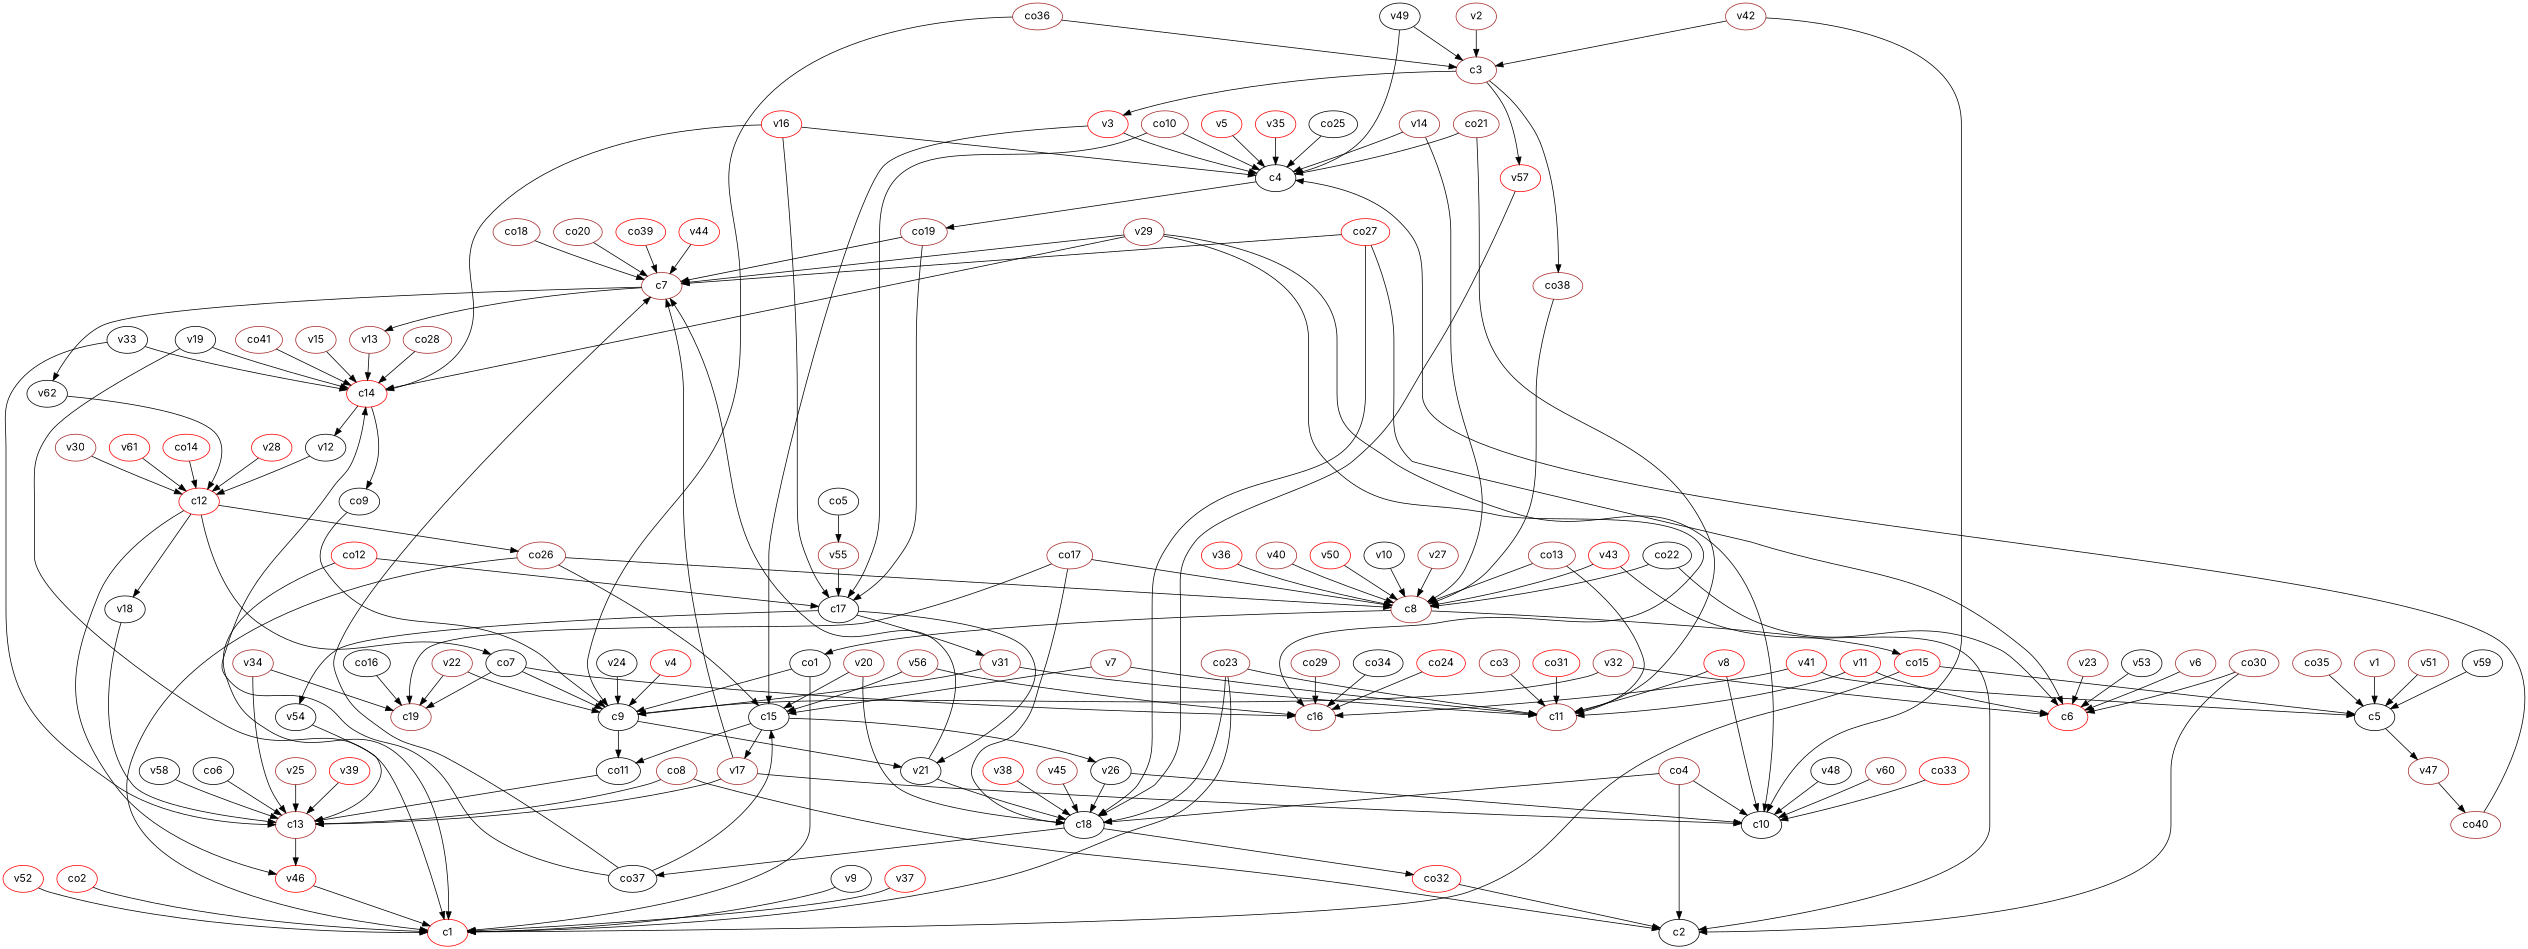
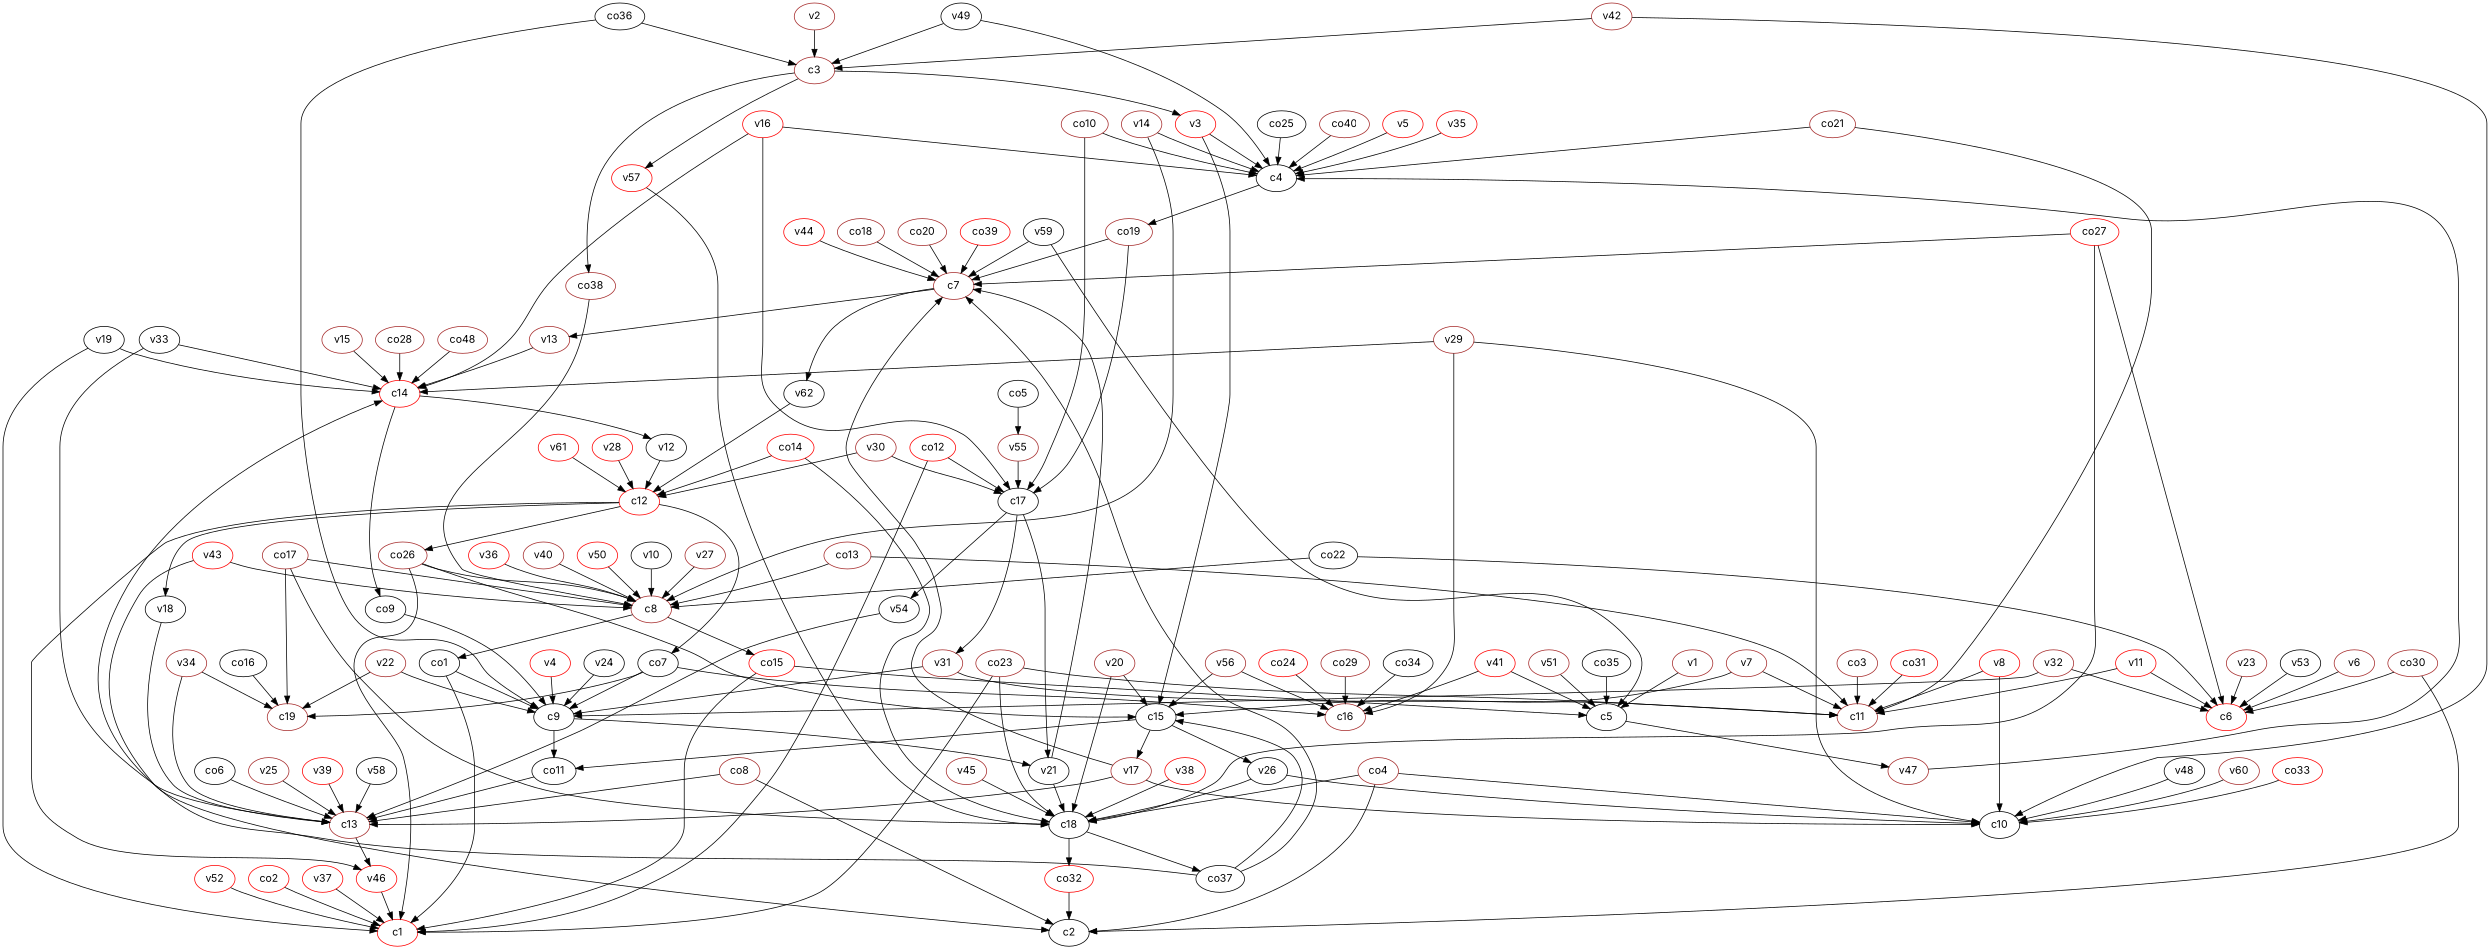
(1038, 16) -> (620, 16)
(907, 259) -> (1002, 257)
(259, 340) -> (463, 340)
none -> (943, 474)
none -> (889, 654)
(2317, 663) -> (1607, 663)
(2449, 795) -> (2370, 202)
(851, 879) -> none
